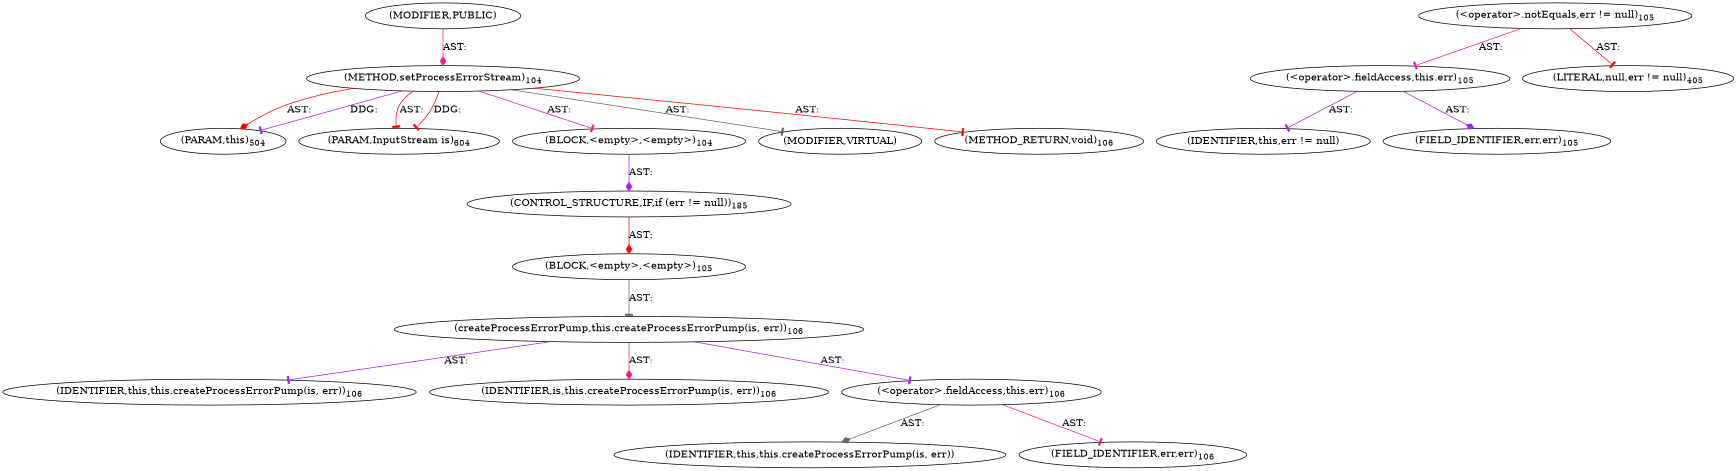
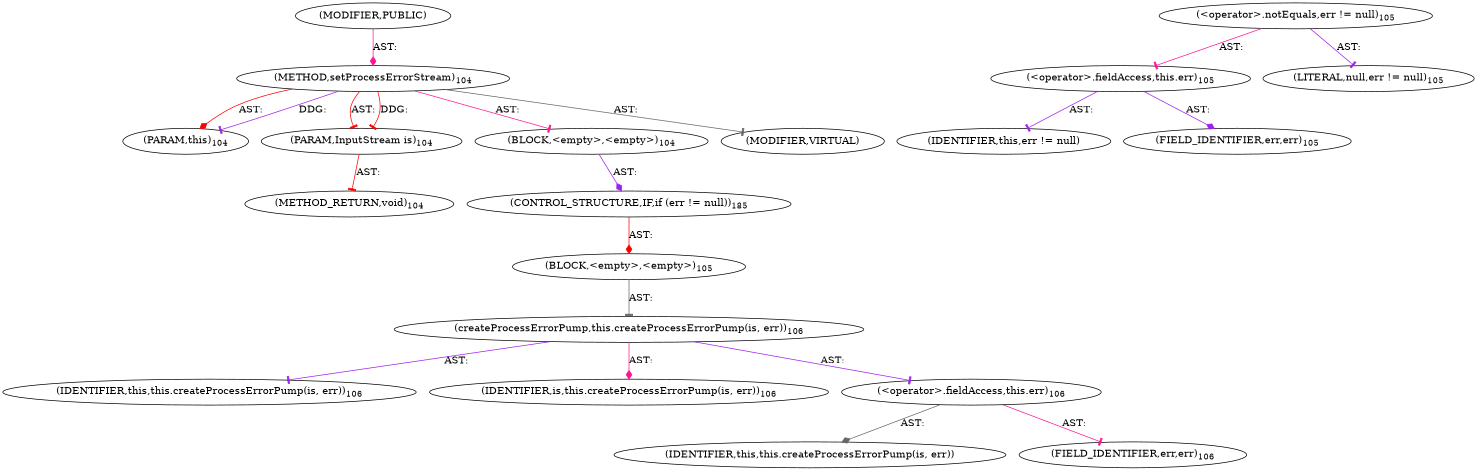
(1590, 46) -> (1331, 46)
(1695, 77) -> (1436, 77)
(747, 110) -> (356, 171)
(257, 140) -> (220, 140)
(462, 140) -> (425, 140)
(1105, 140) -> (416, 203)
